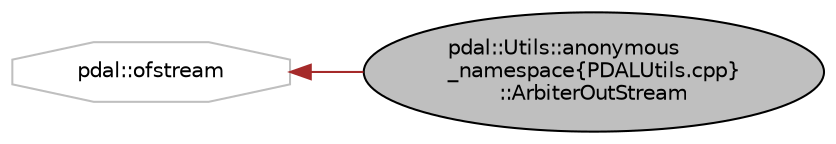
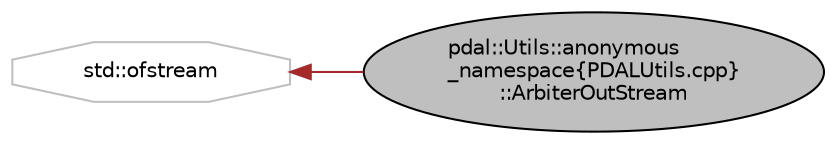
(151, 72) -> (151, 72)
